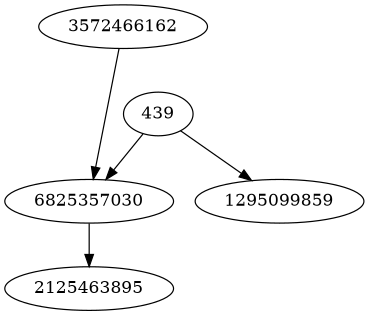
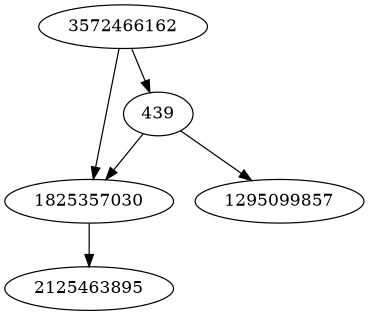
none -> (138, 65)
(89, 201) -> (89, 201)
(280, 201) -> (280, 201)
